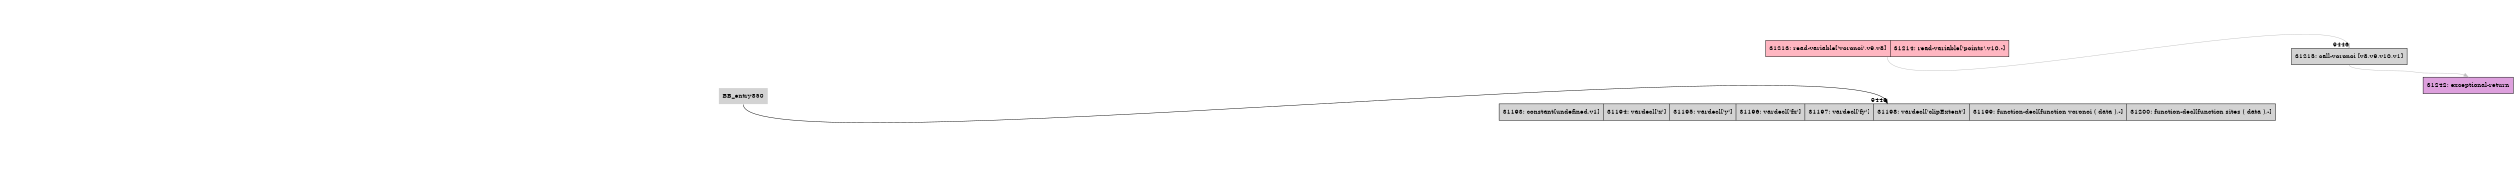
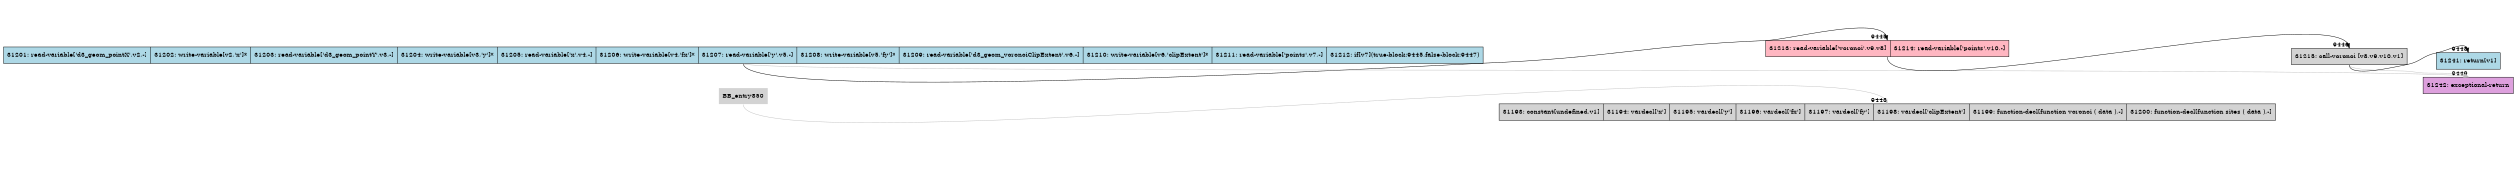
(2117, 53) -> (2117, 53)
none -> (743, 55)
none -> (2468, 61)
(1314, 104) -> (1314, 104)
